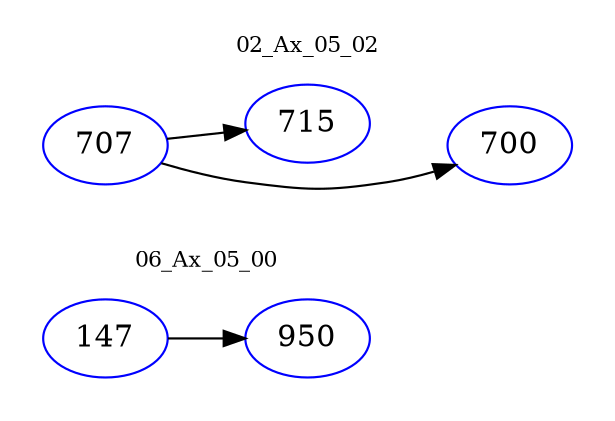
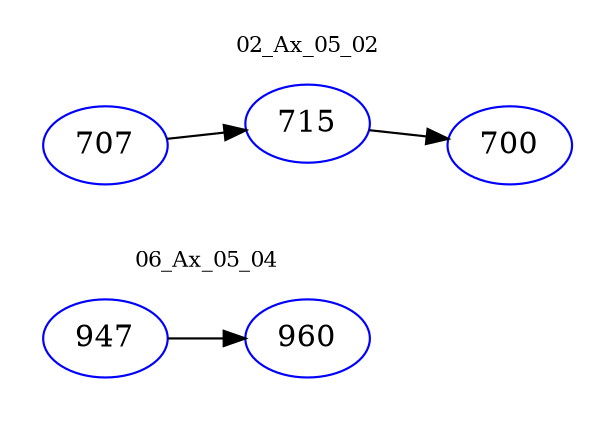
(297, 188) -> (398, 133)
(207, 261) -> (207, 261)
(105, 338) -> (105, 338)
(308, 338) -> (308, 338)
